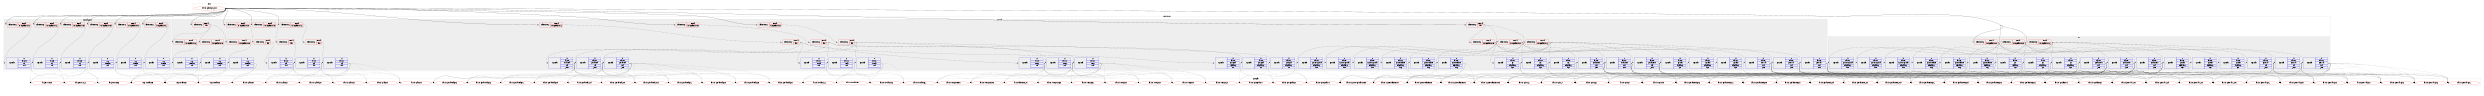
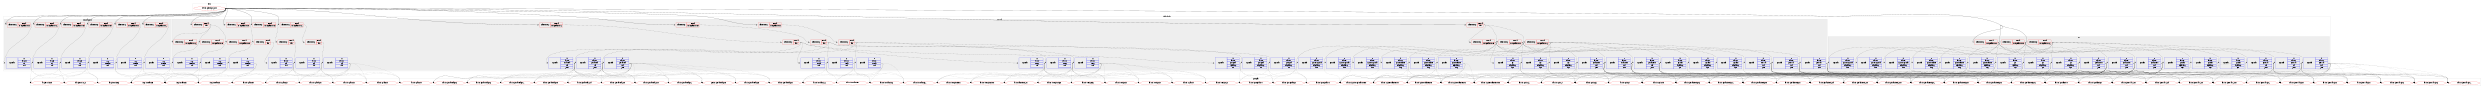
(718, 83) -> (718, 83)
(1188, 83) -> (1188, 83)
